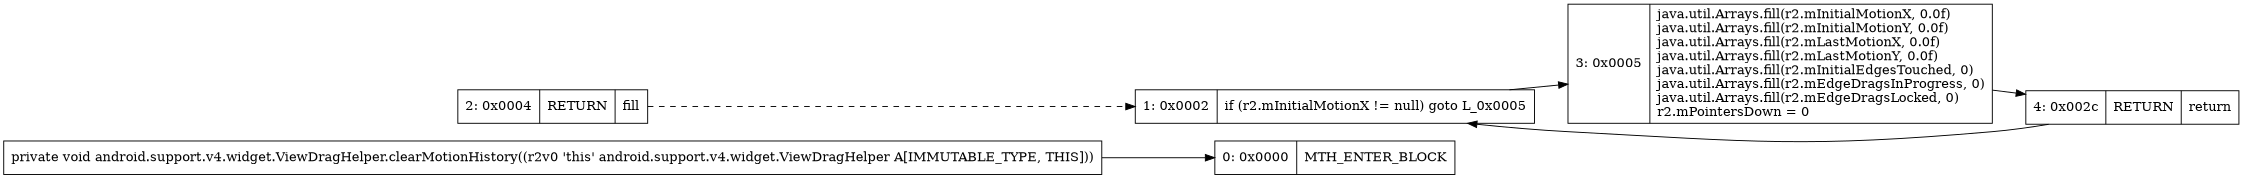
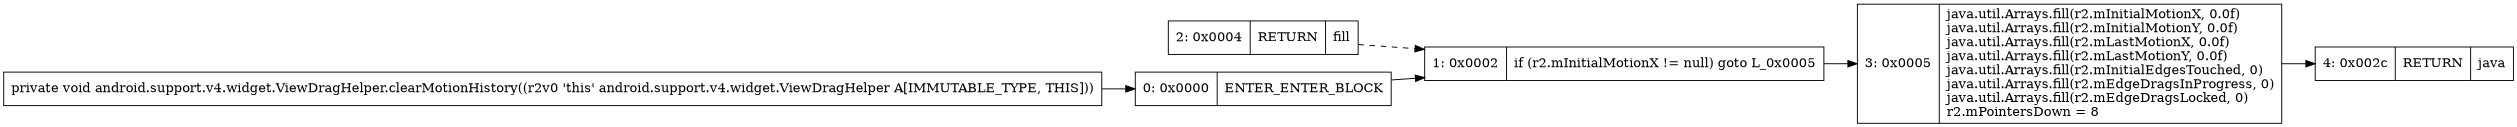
(2210, 107) -> (2492, 63)
(1734, 112) -> (2023, 112)
(1763, 141) -> (1403, 79)
(1376, 157) -> (1304, 88)
